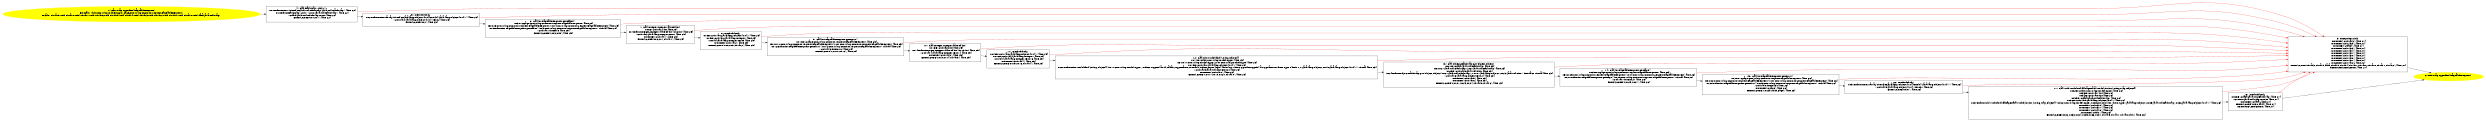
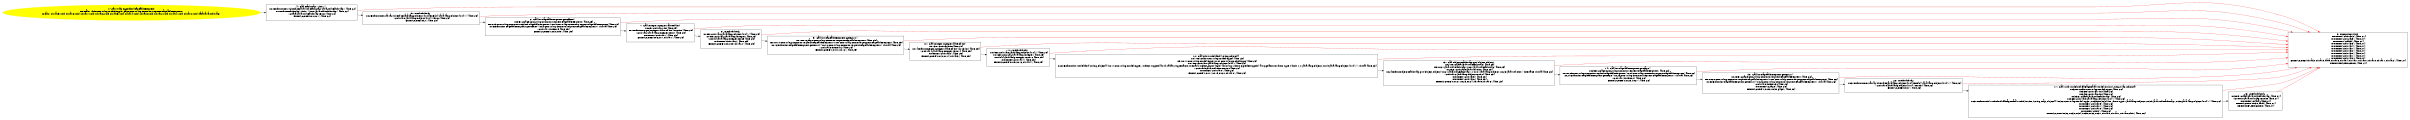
(2448, 77) -> none
